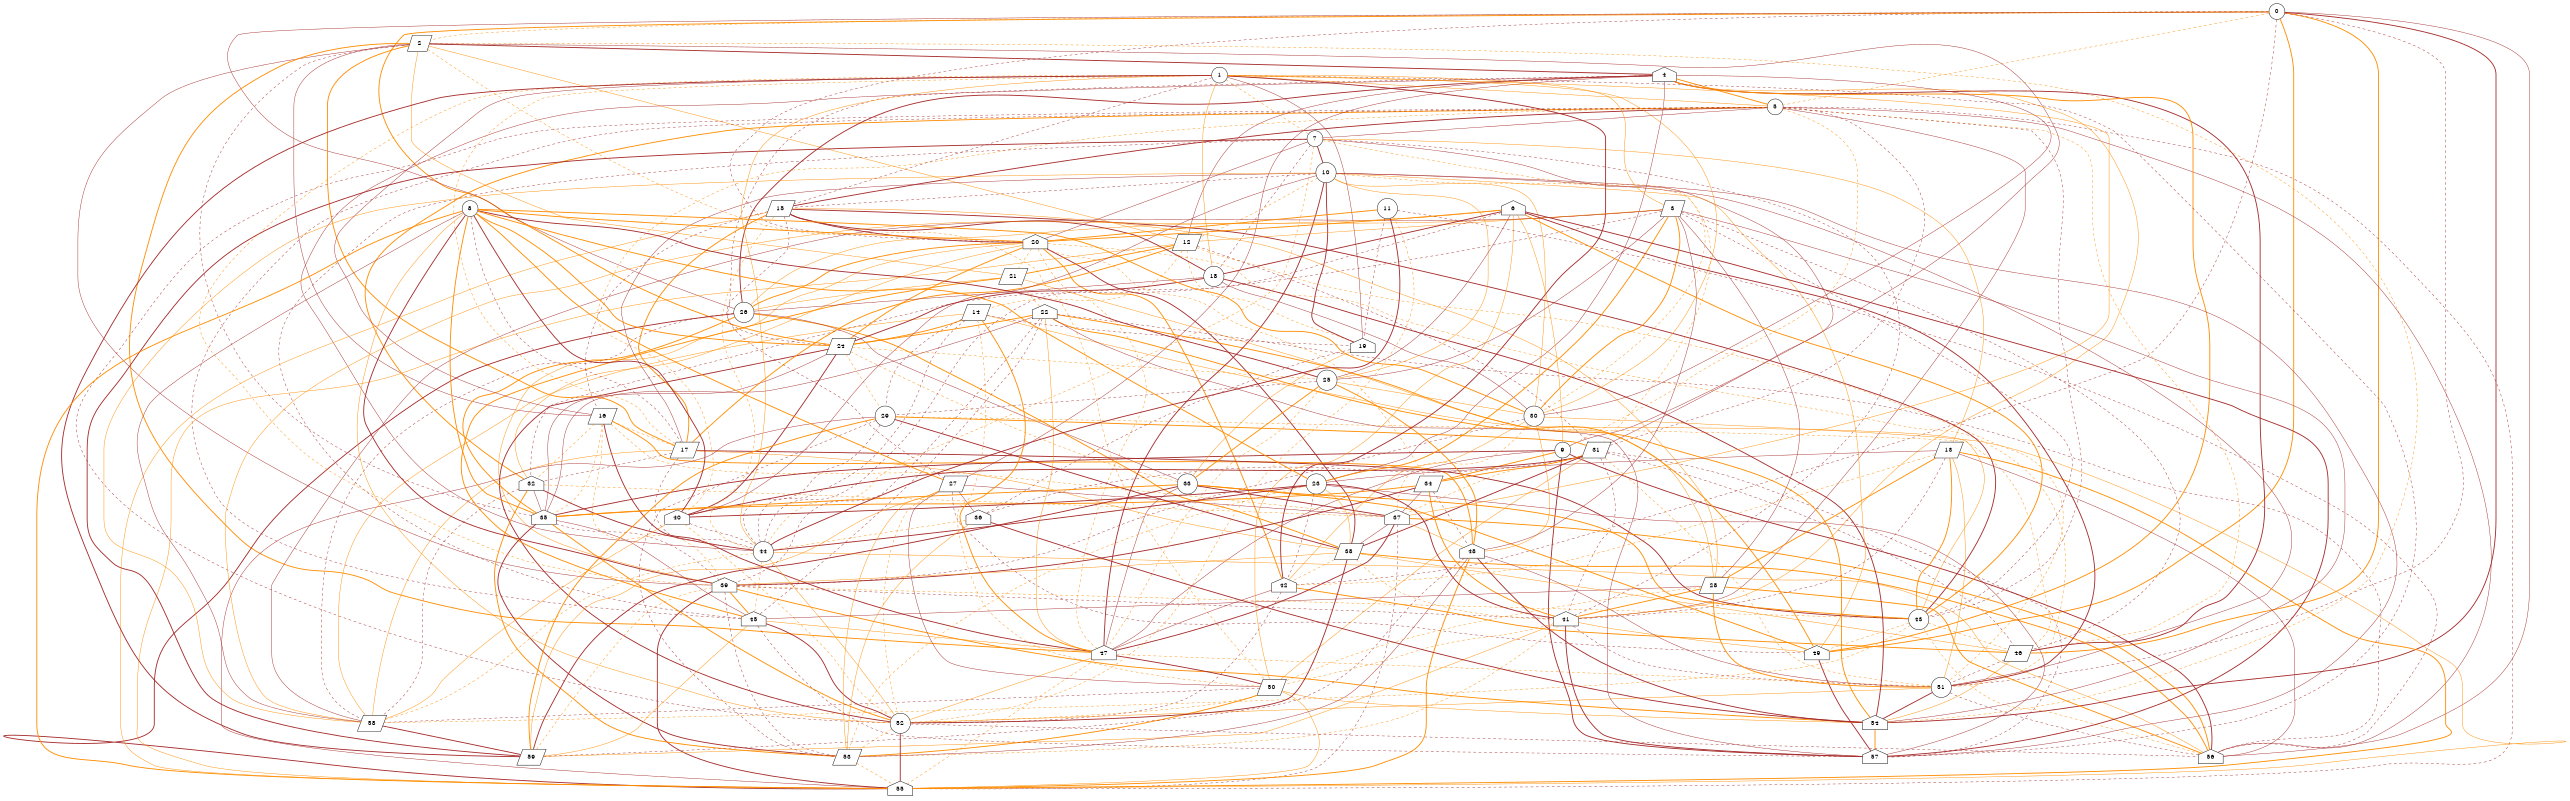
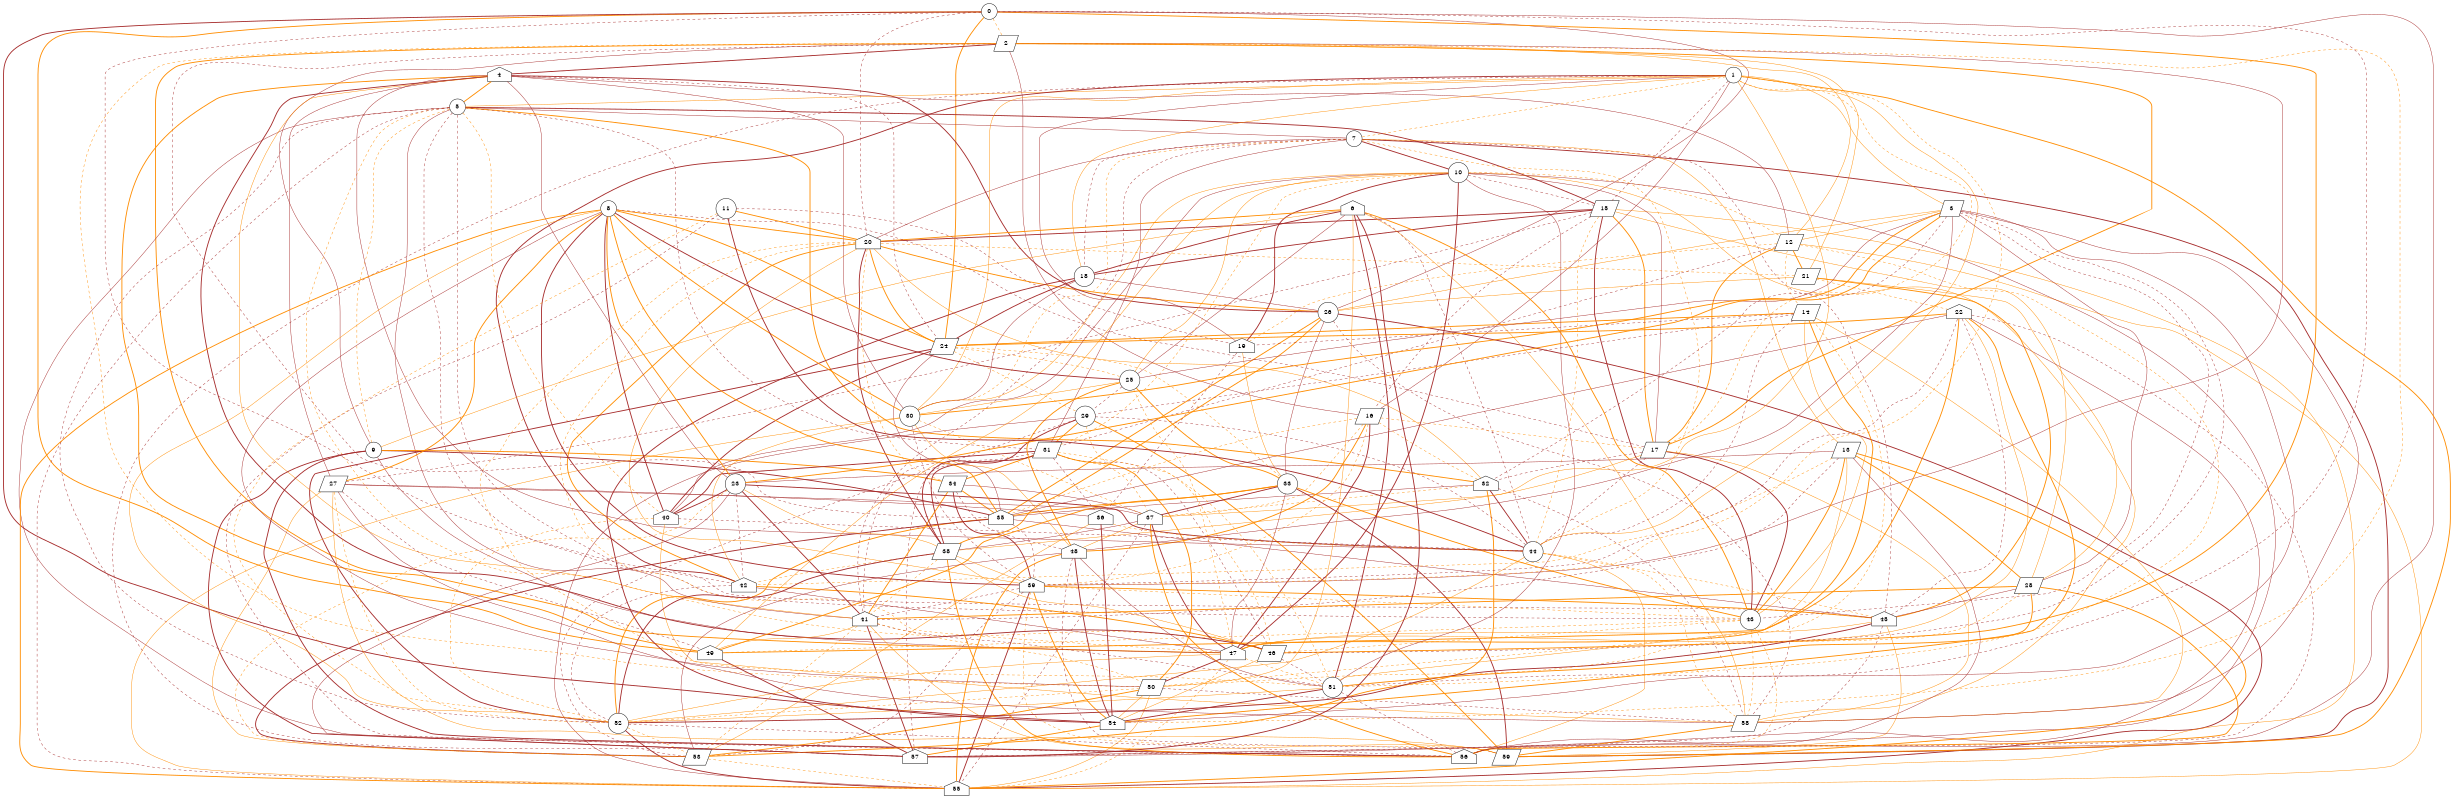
(2026, 59) -> none
(249, 172) -> (2431, 604)
(1435, 557) -> (1173, 521)
(452, 740) -> (1647, 737)
